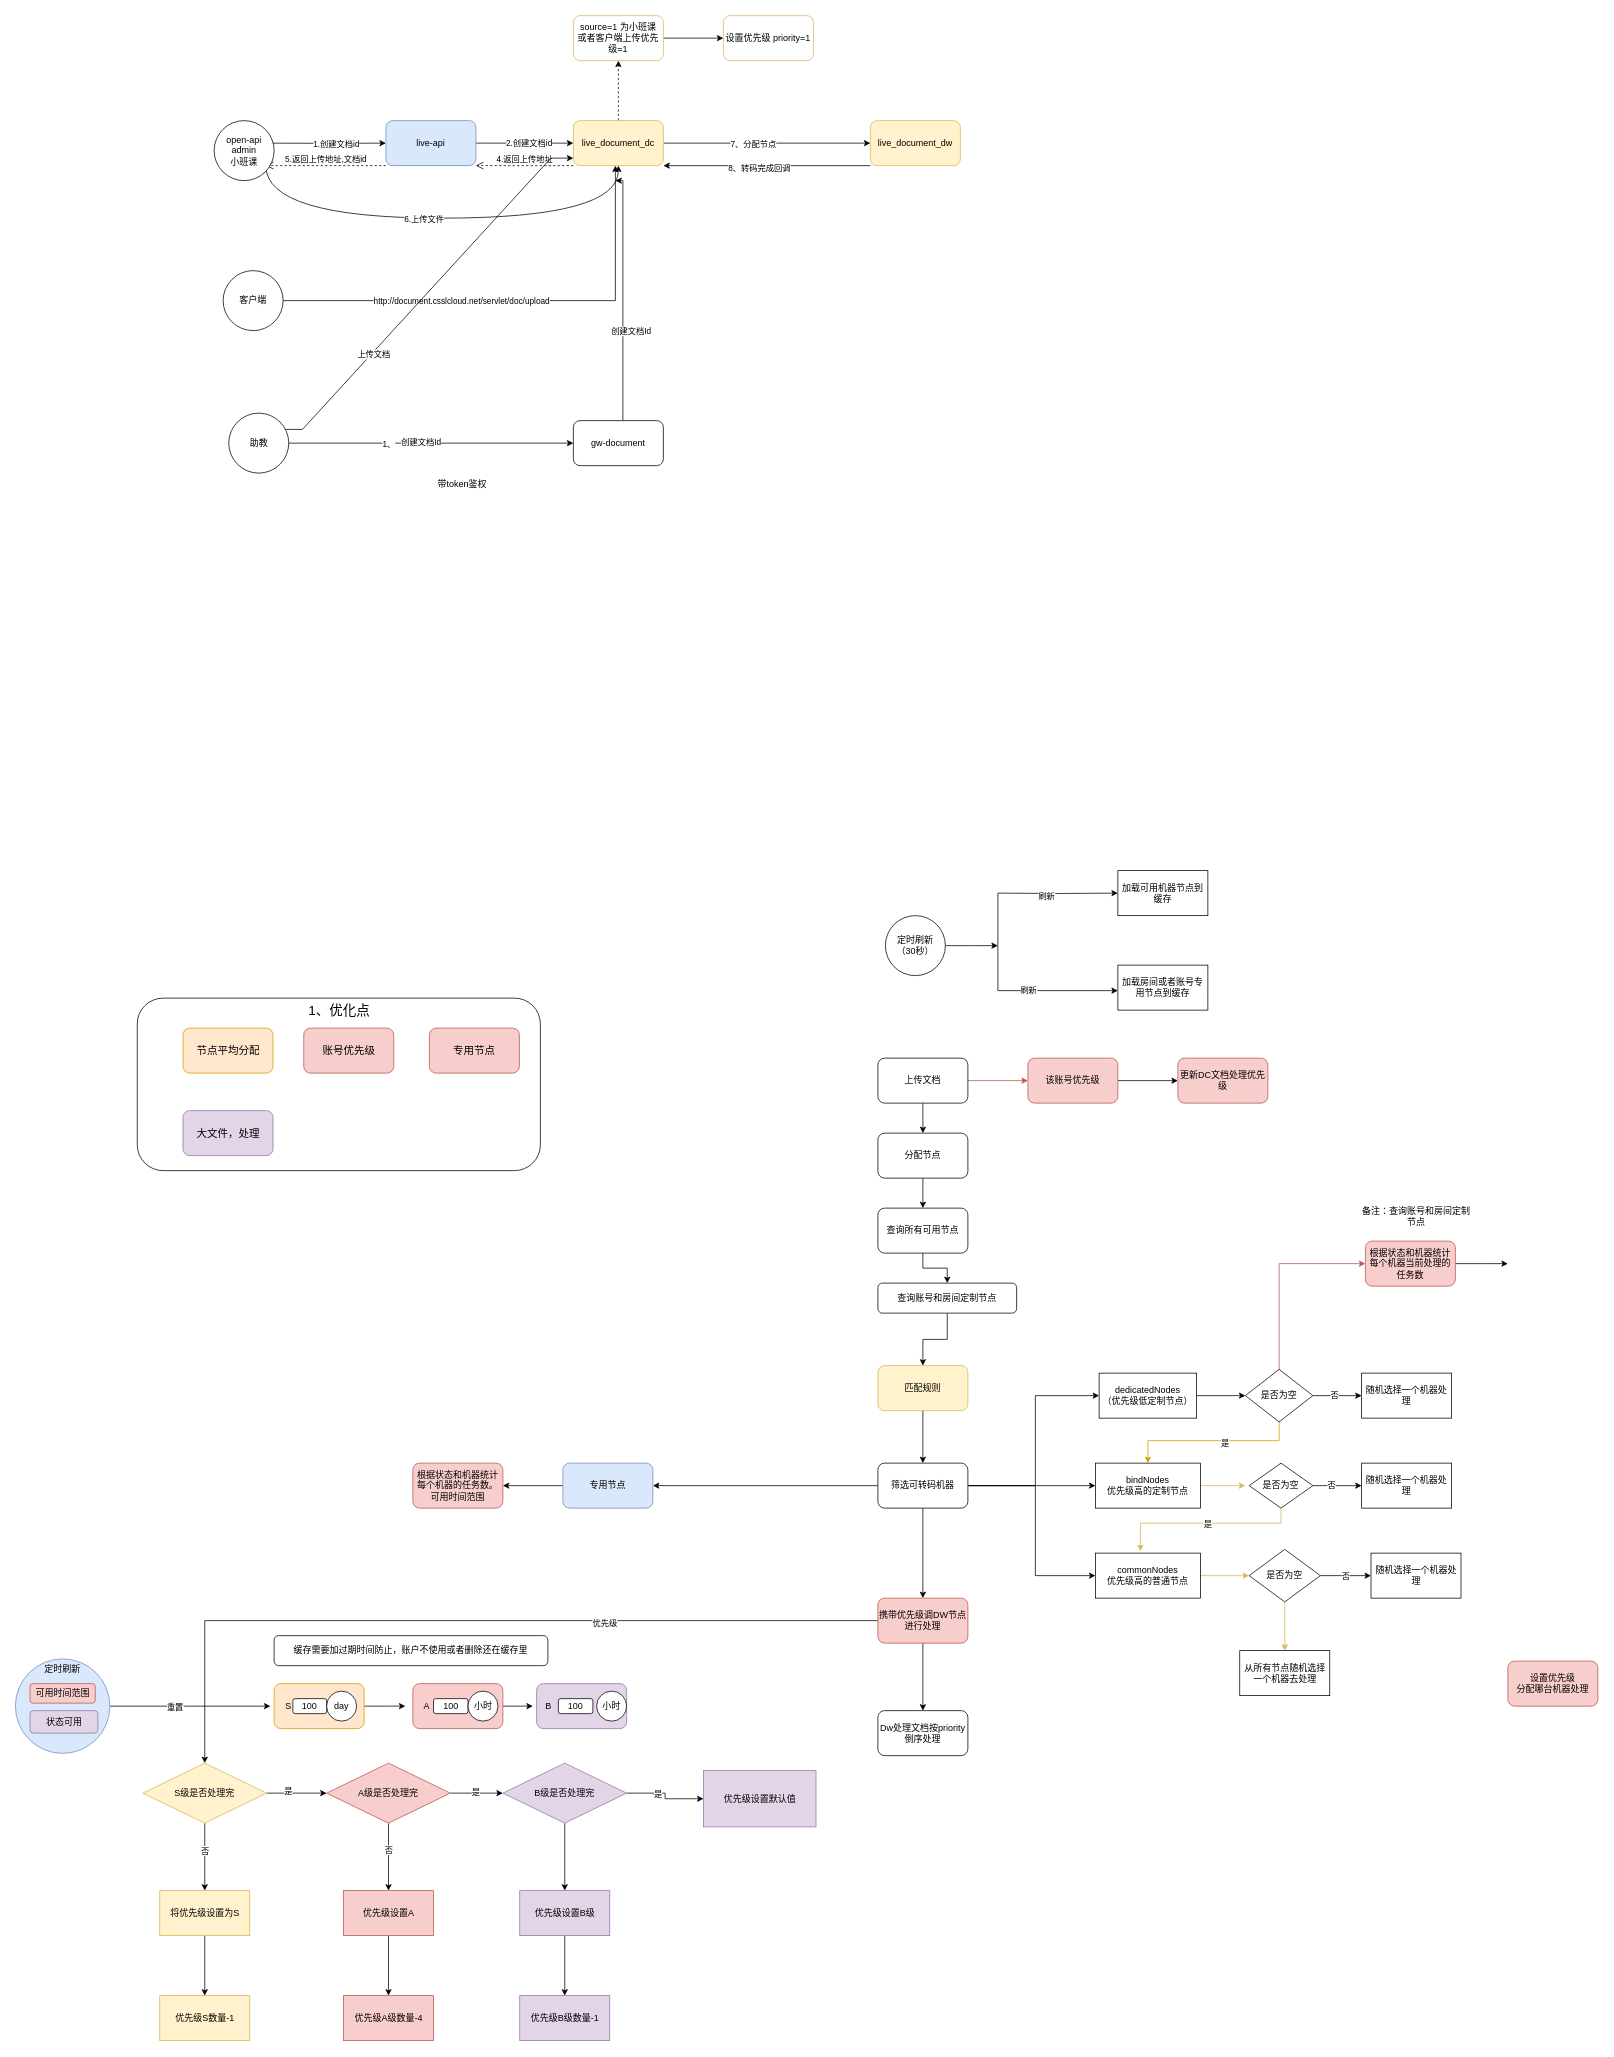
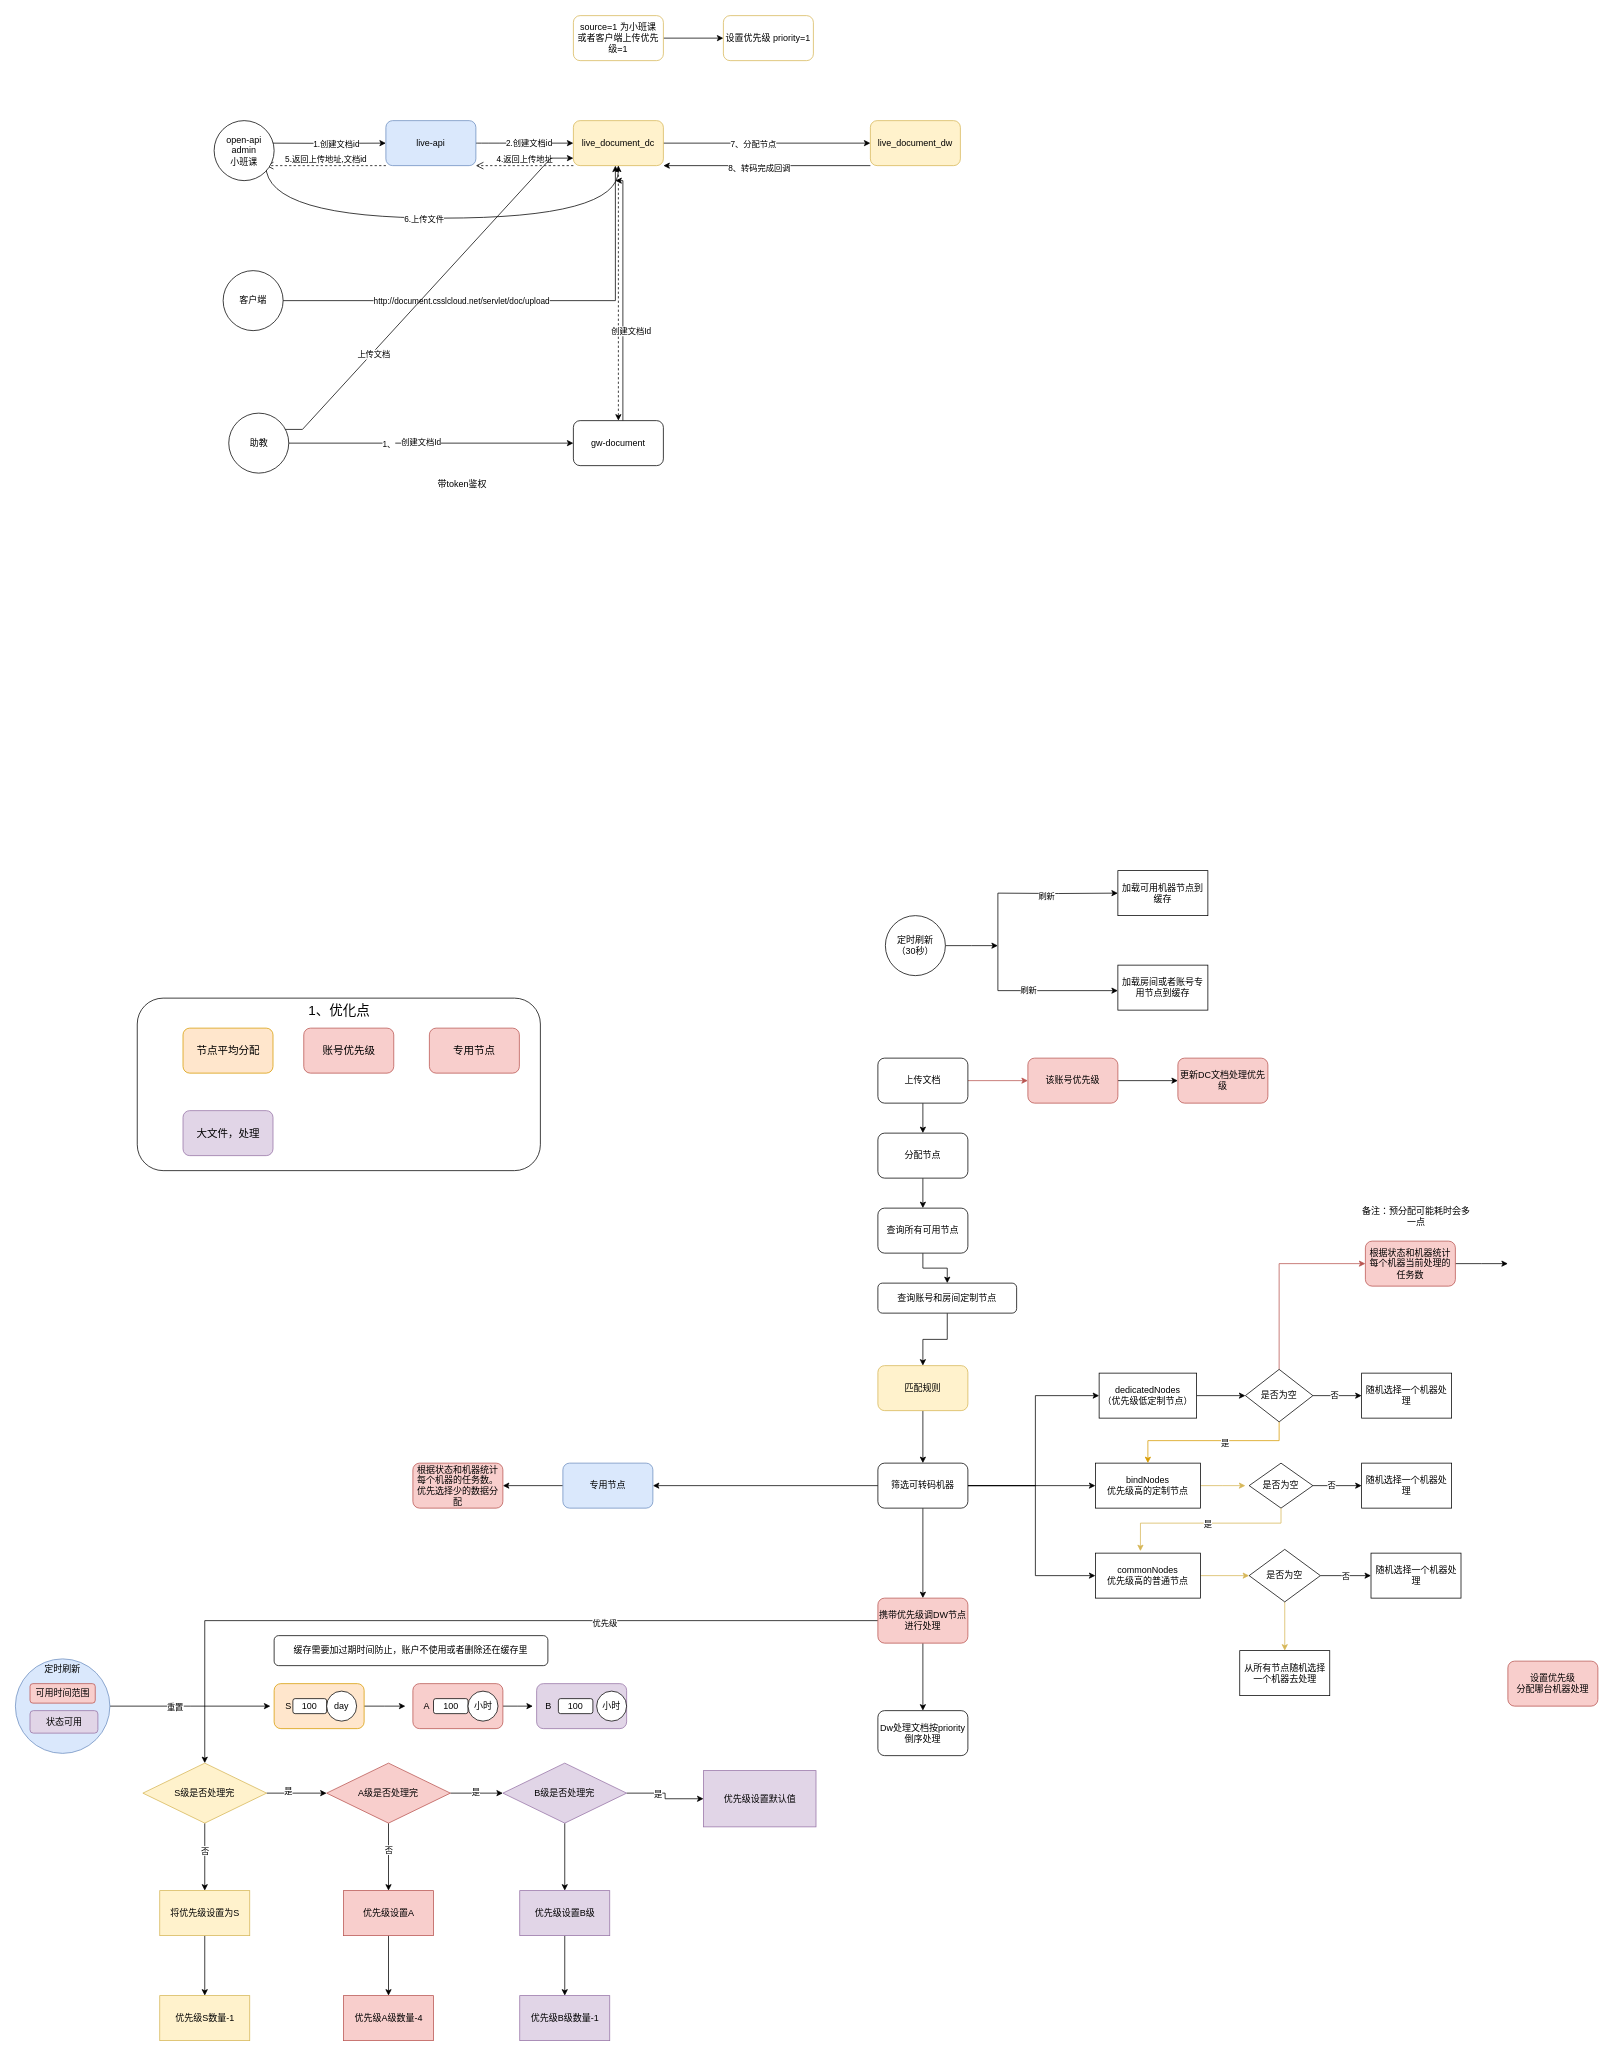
(618, 93) -> (618, 251)
(1416, 1216) -> (1416, 1216)
(458, 1485) -> (458, 1485)
